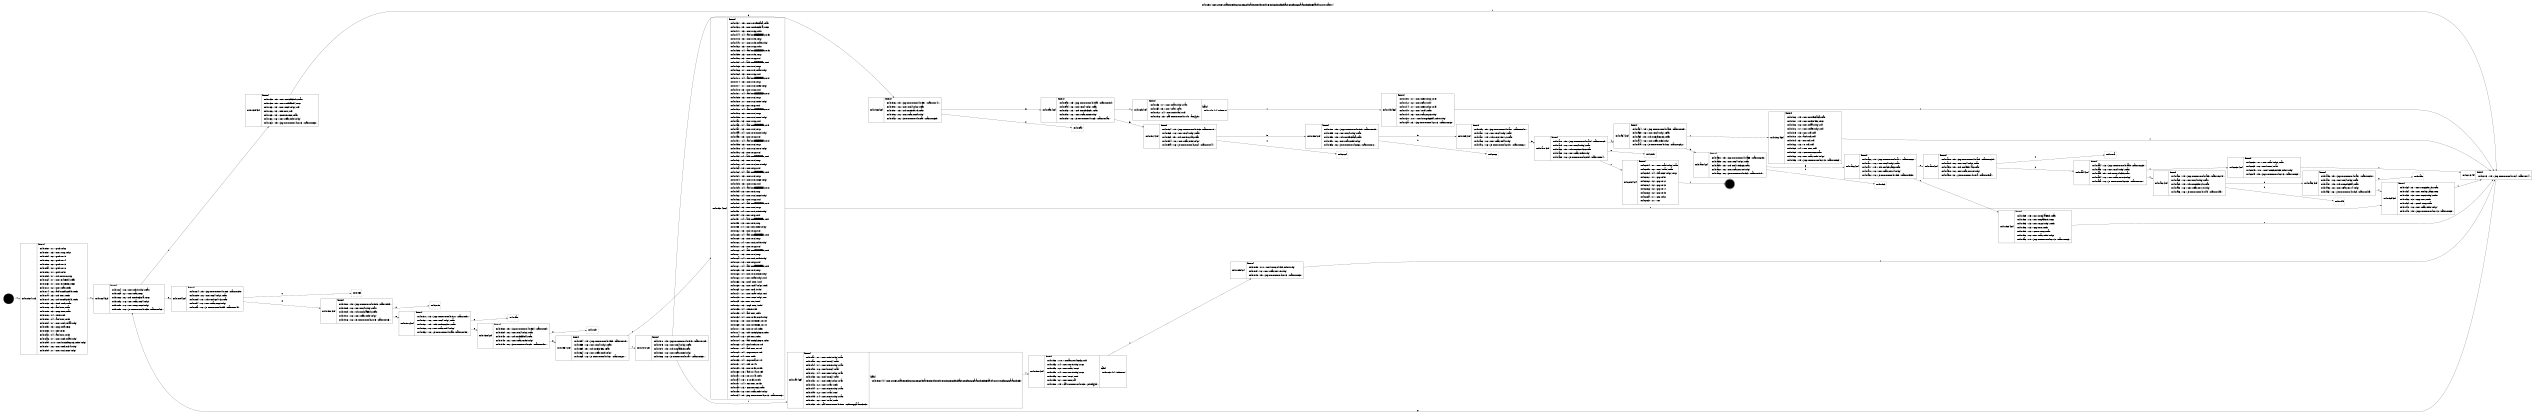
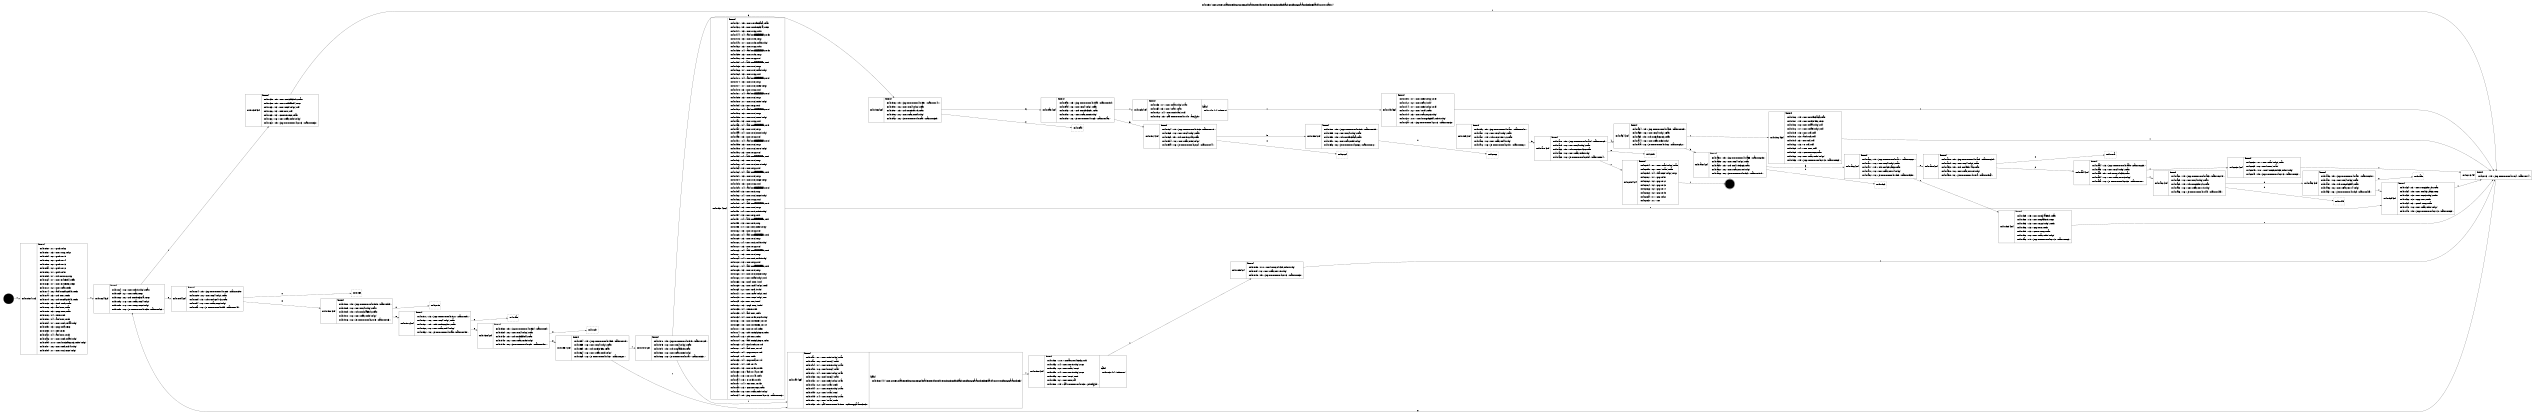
(1417, 136) -> none
(671, 300) -> (695, 400)
